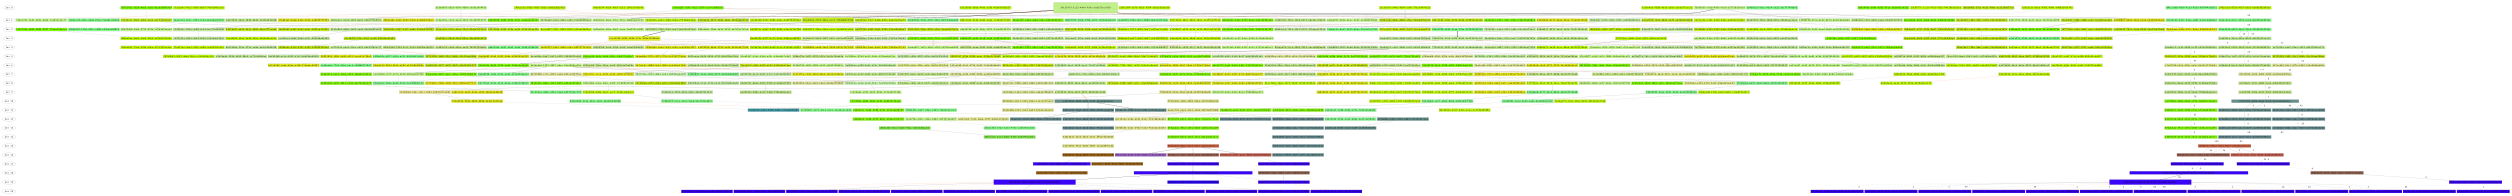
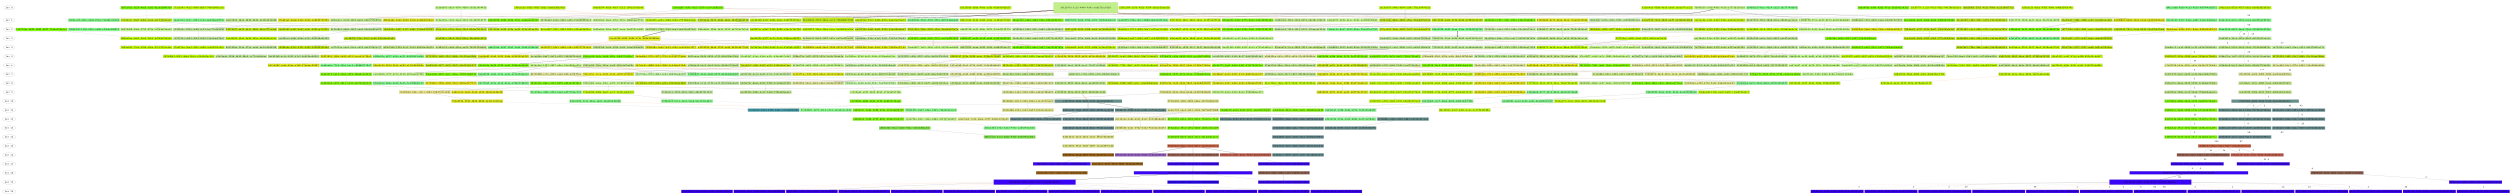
(42, 20) -> none
